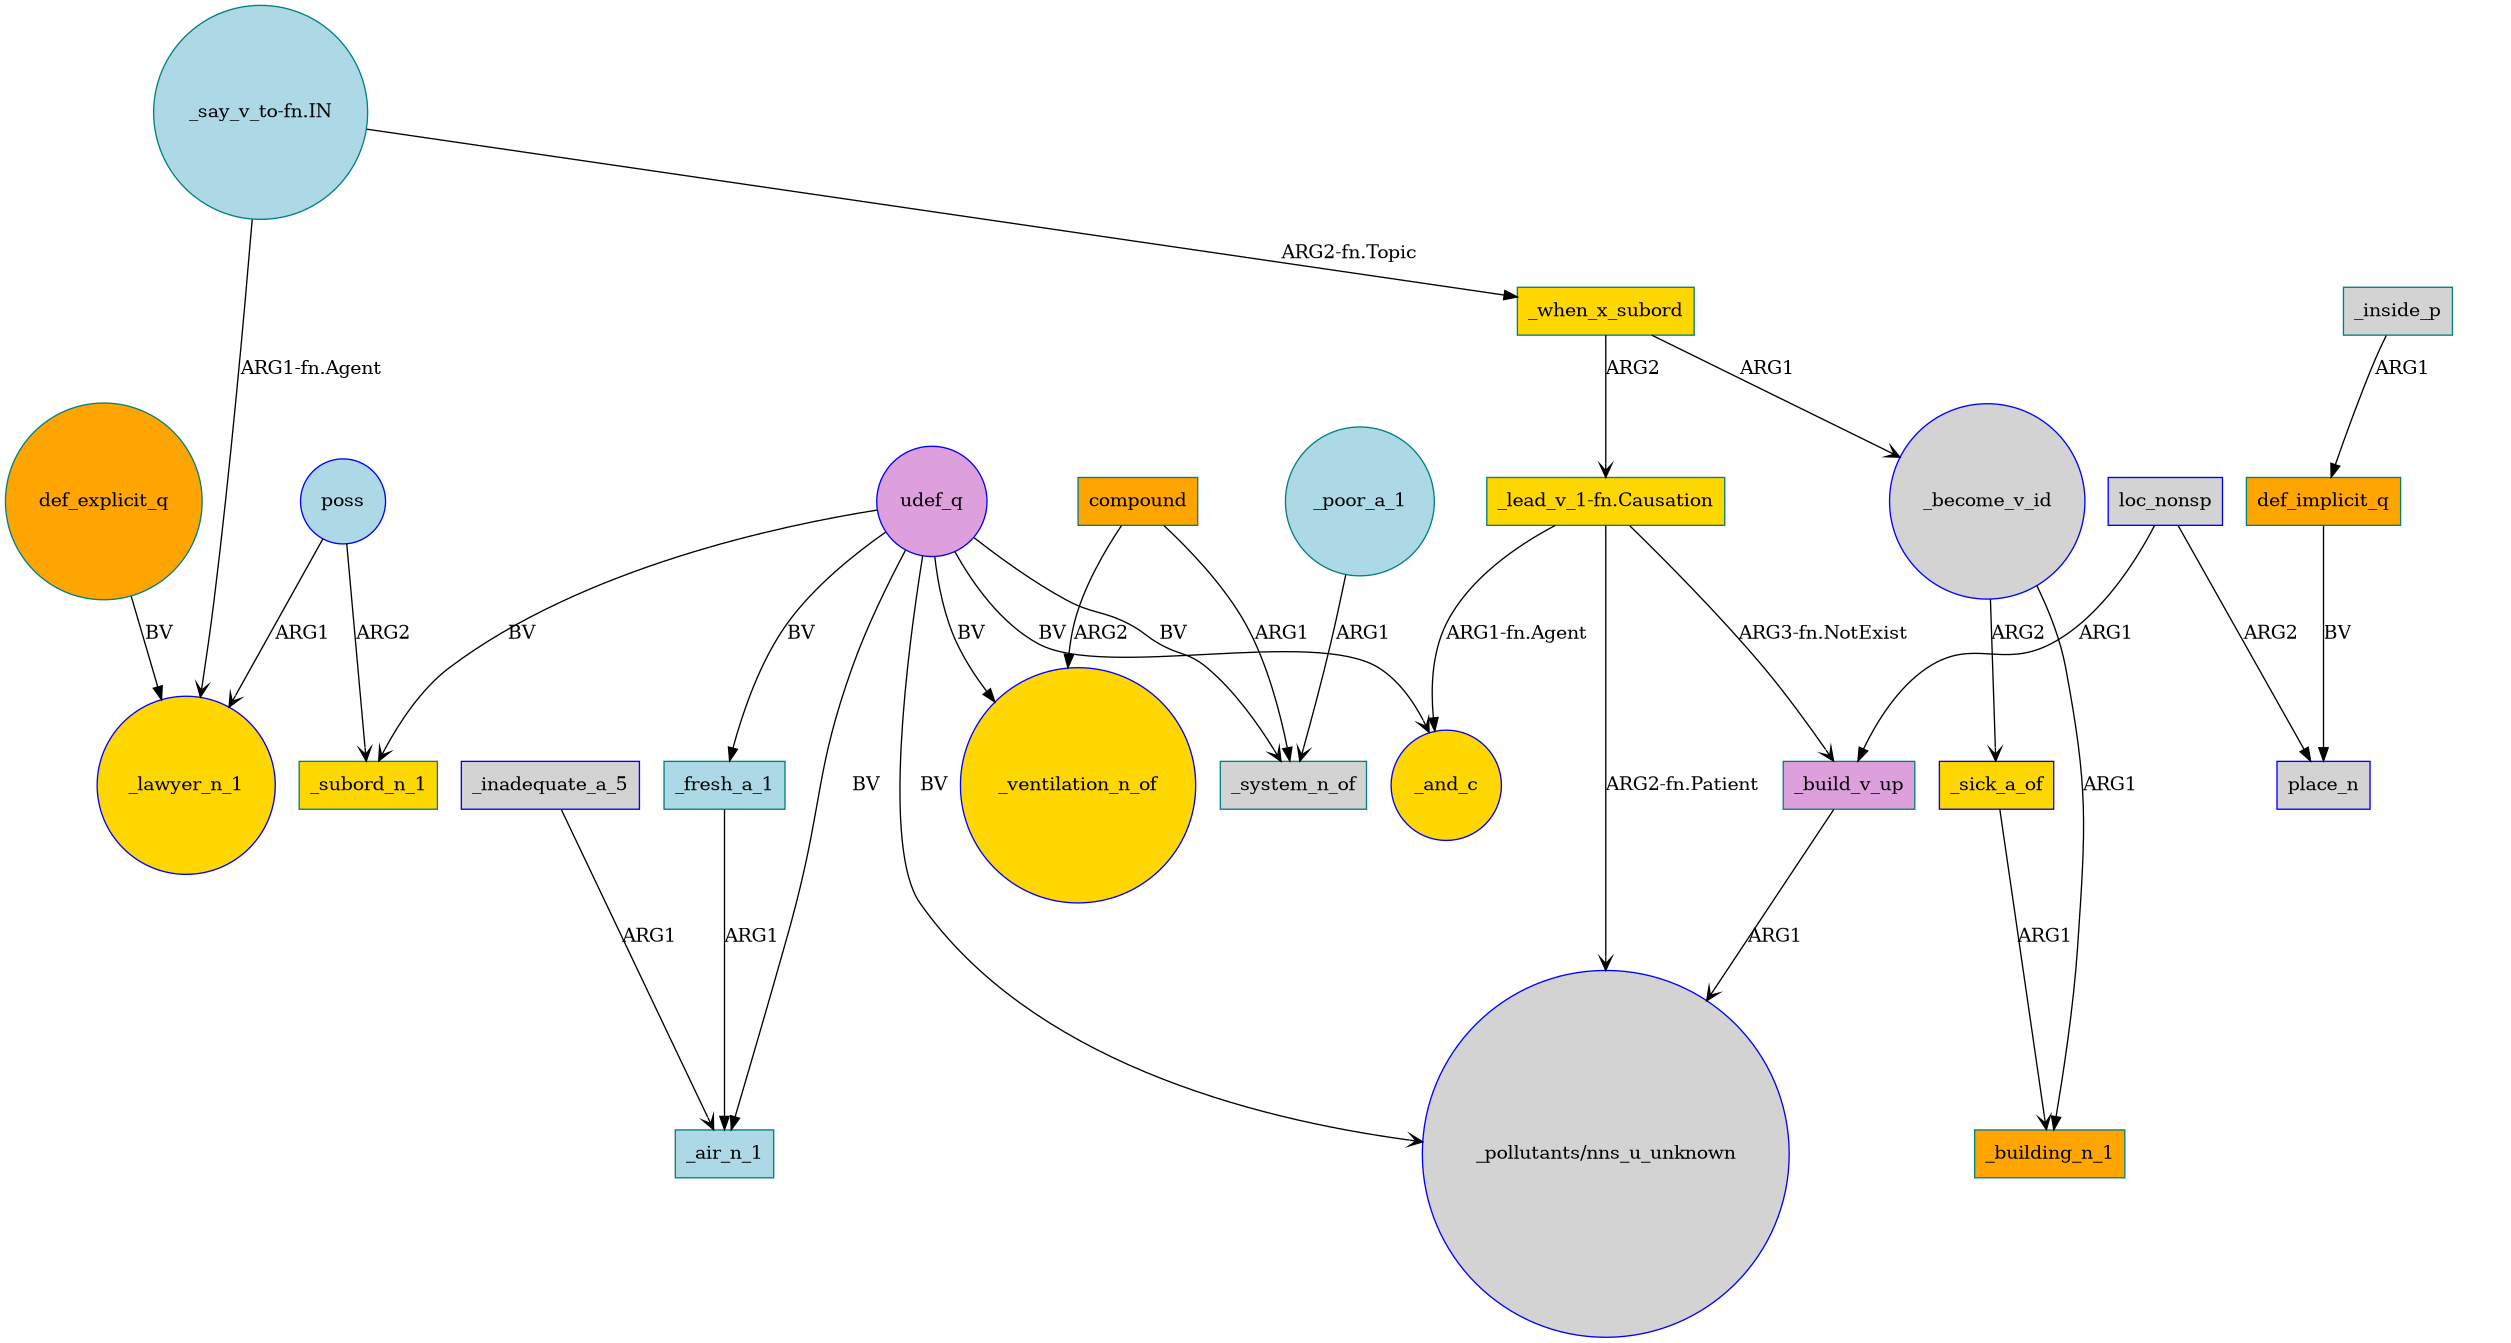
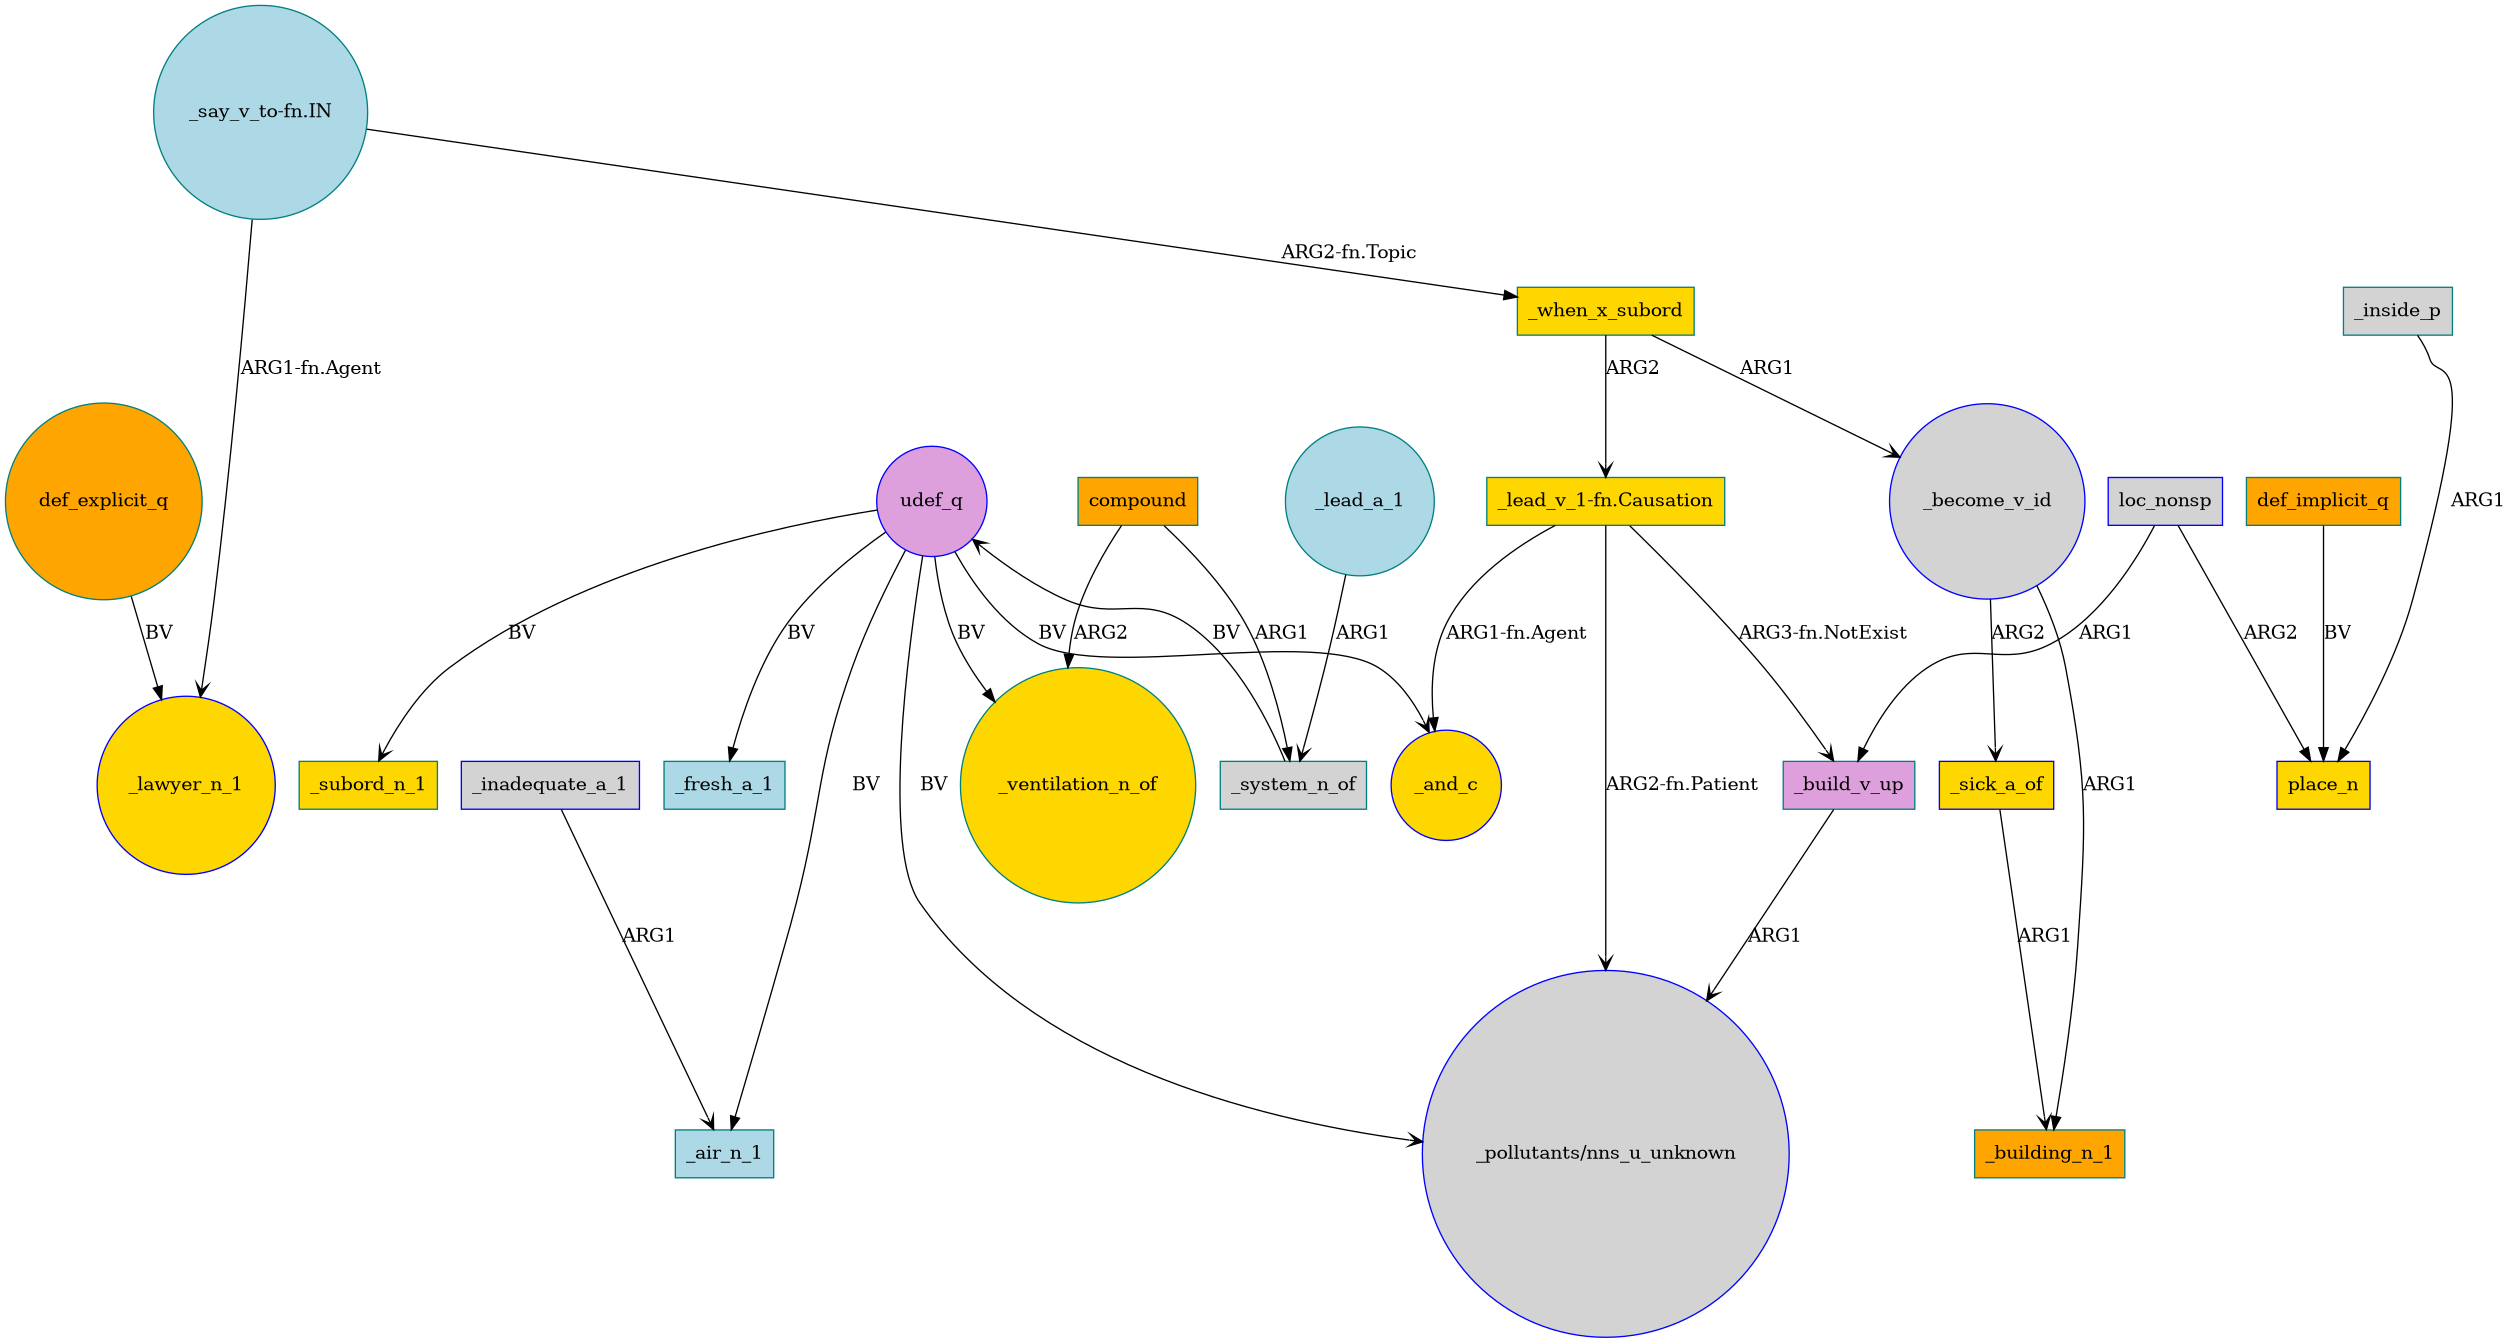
(2359, 399) -> (2427, 544)
(343, 501) -> none
(1360, 501) -> (1360, 501)
(1137, 628) -> (1163, 613)
(550, 785) -> (550, 785)
(1078, 785) -> (1078, 785)
(2324, 785) -> (2324, 785)
(725, 963) -> none
